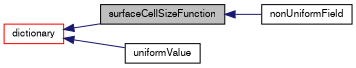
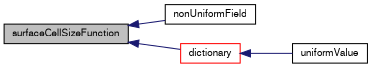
(87, 26) -> (159, 47)
